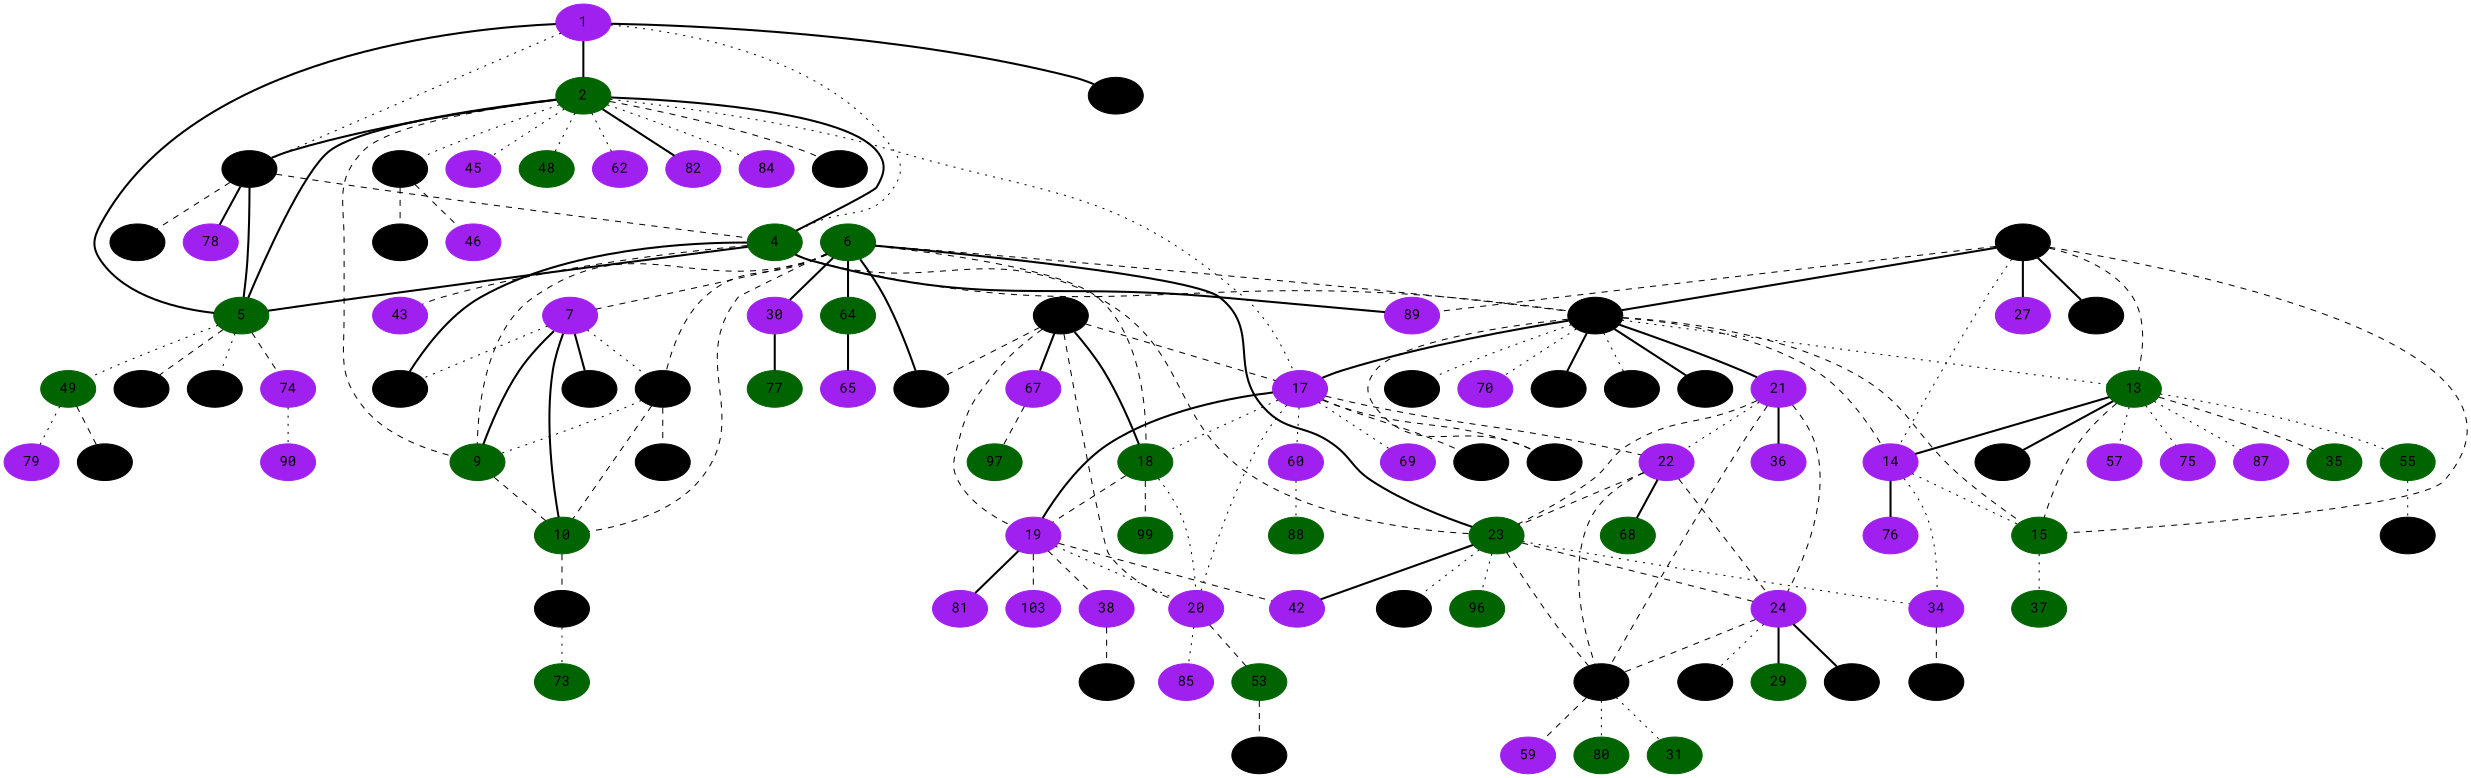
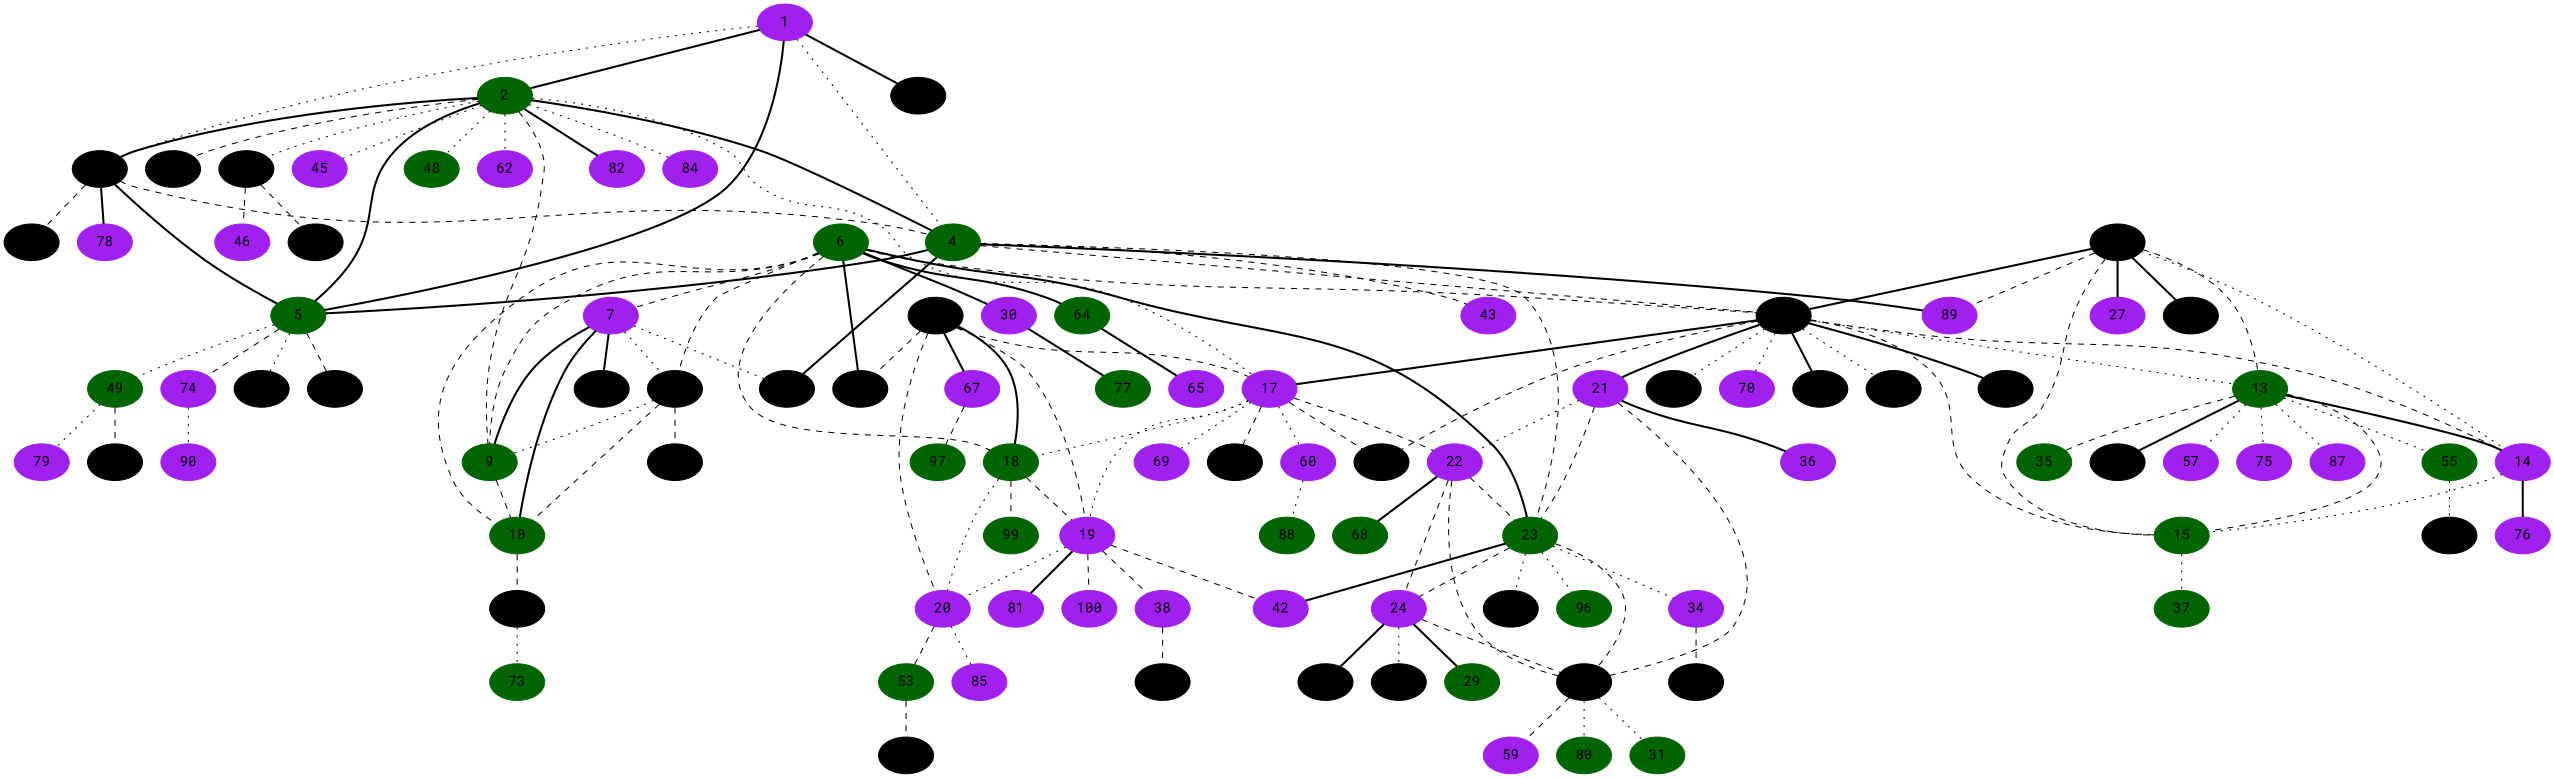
(1154, 421) -> (1128, 442)
(1236, 494) -> none
(1819, 498) -> none
(1931, 531) -> none
(1033, 609) -> (1089, 609)
